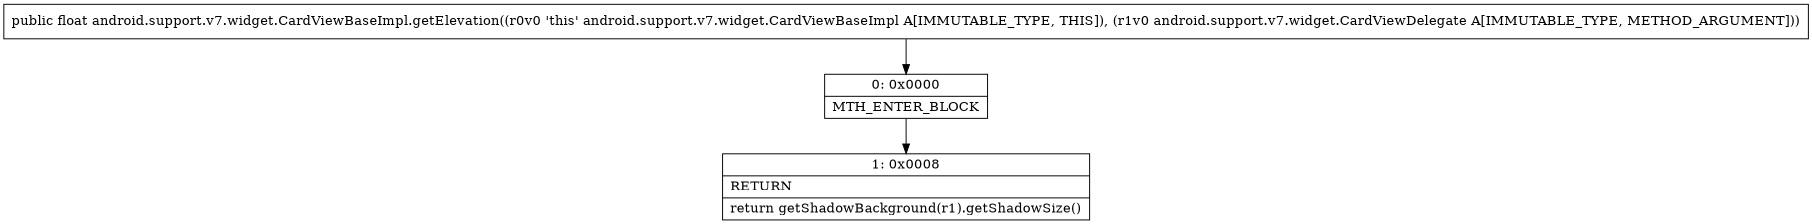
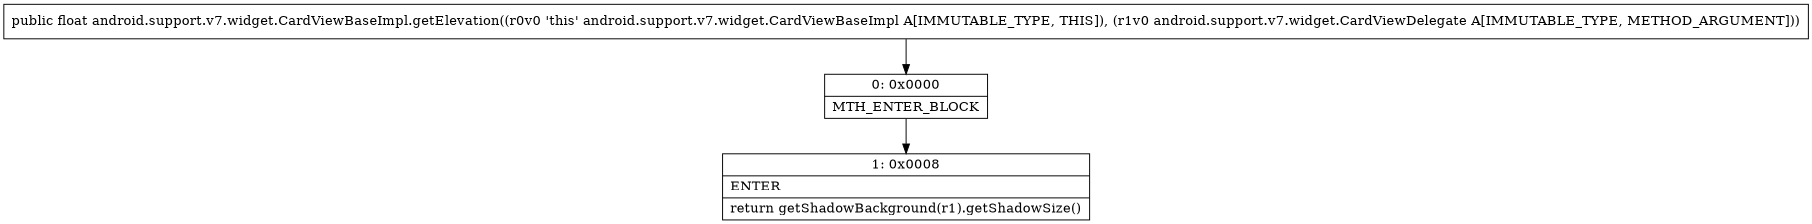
(761, 186) -> (756, 186)
